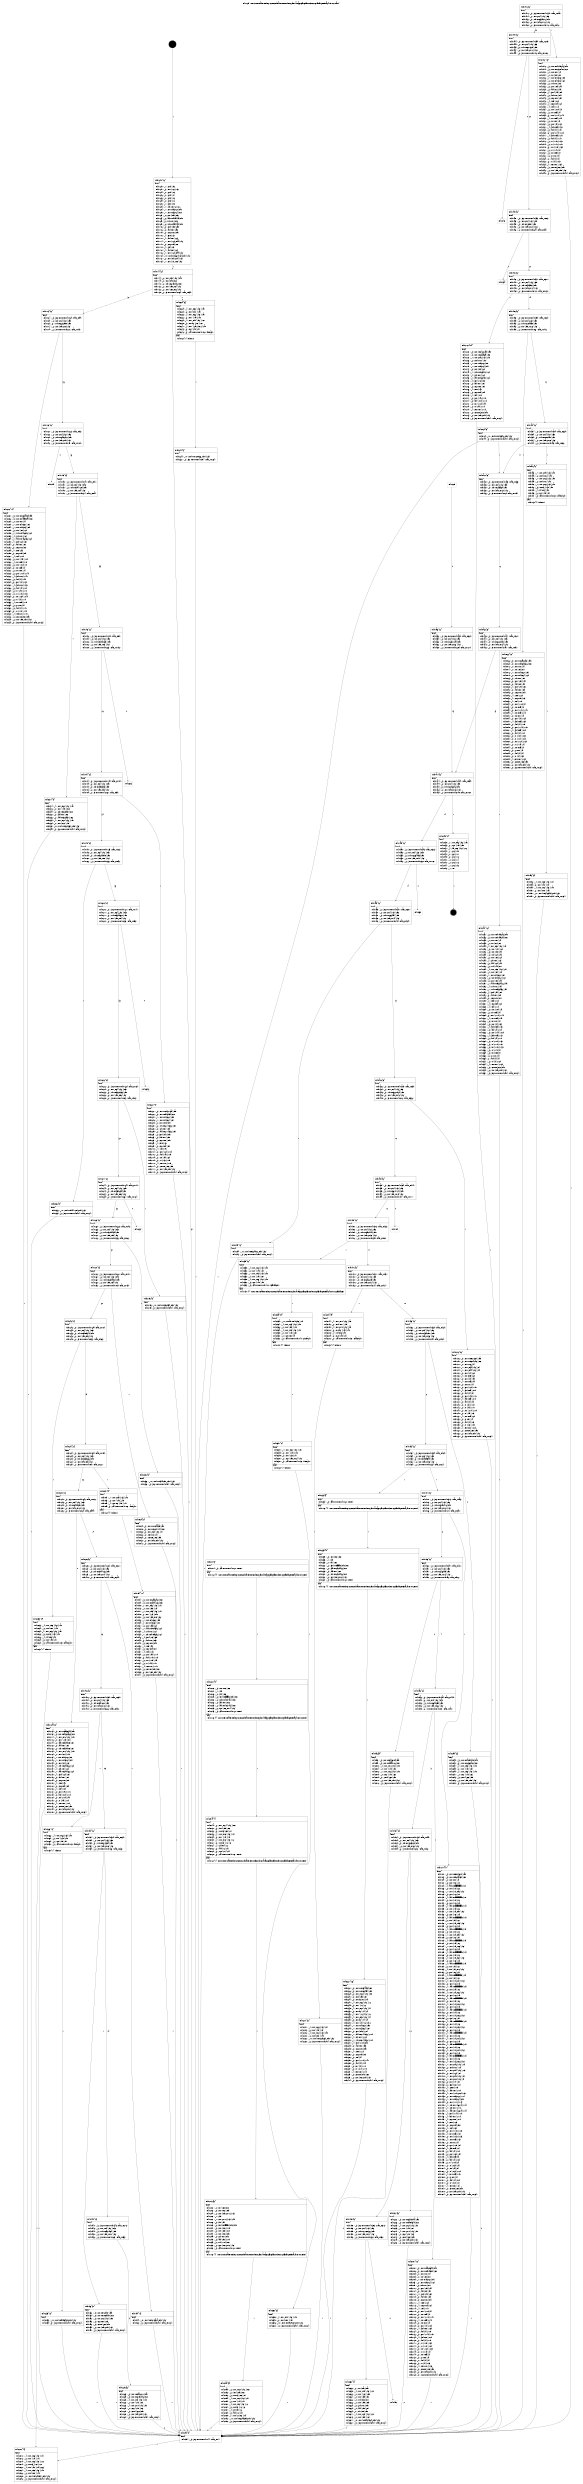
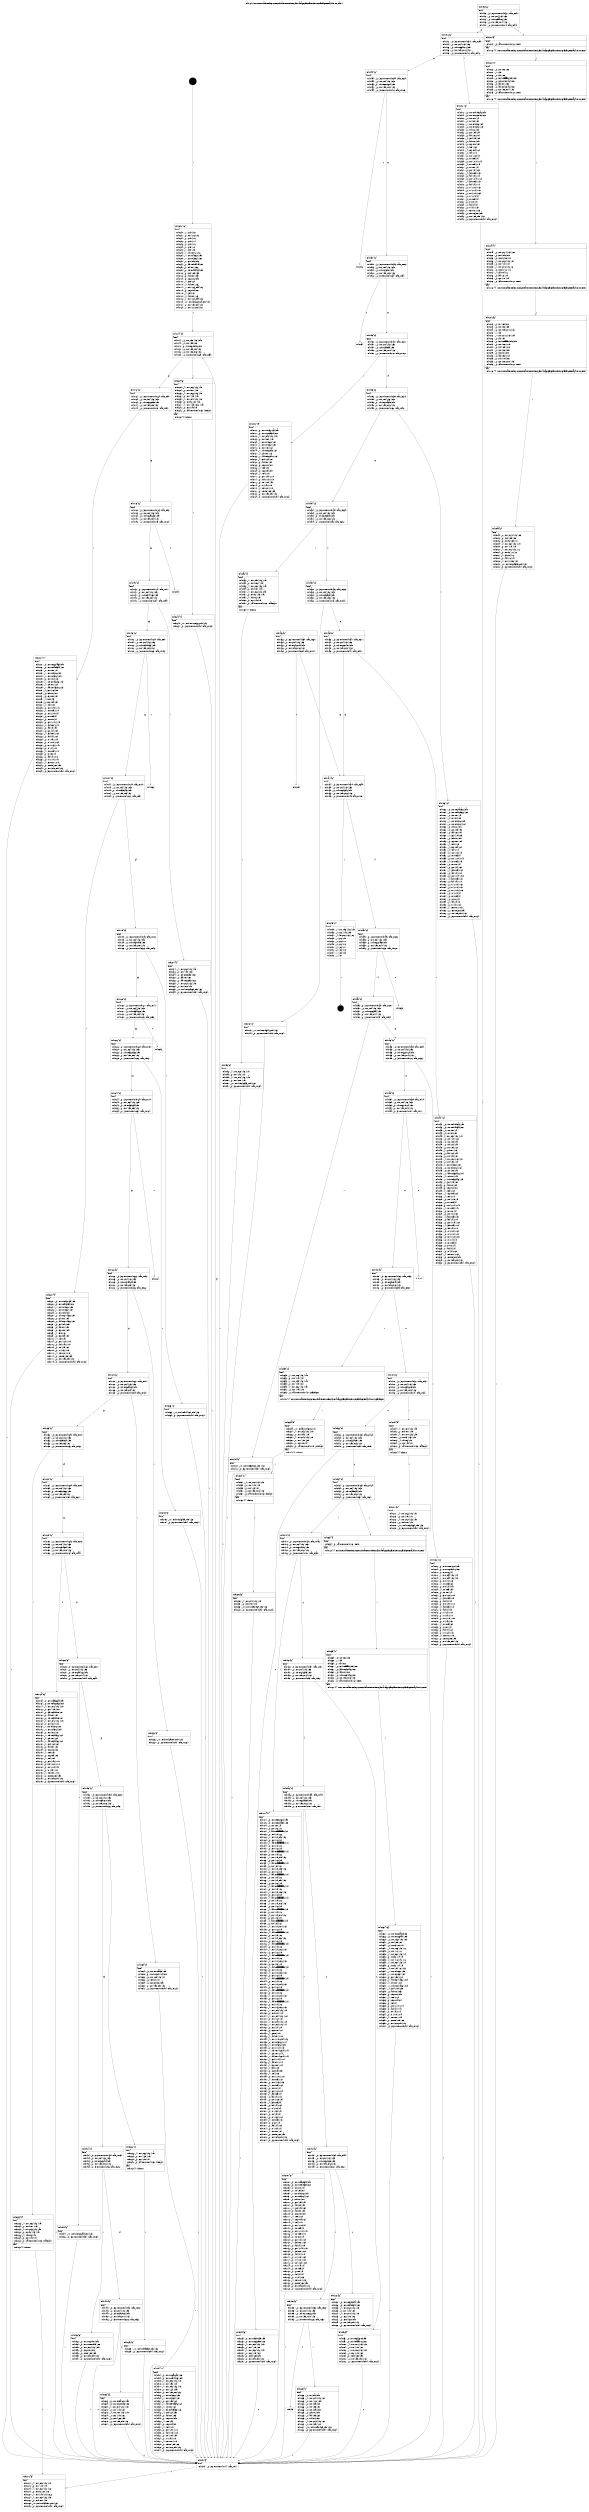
none -> (499, 16)
(499, 457) -> (320, 821)
(452, 557) -> (296, 719)
(118, 1502) -> none
(399, 2424) -> (93, 2430)
